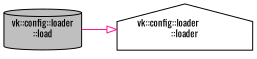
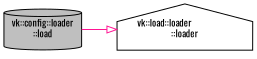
(185, 30) -> (185, 30)
